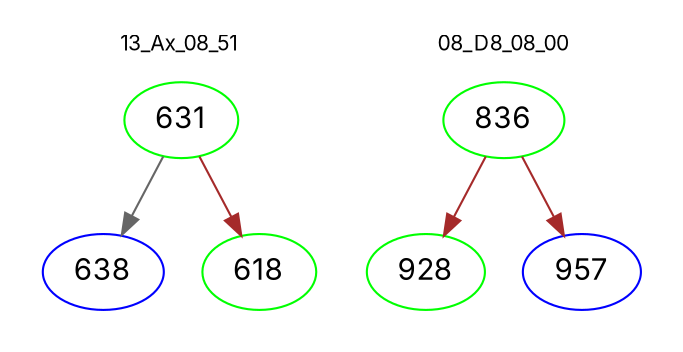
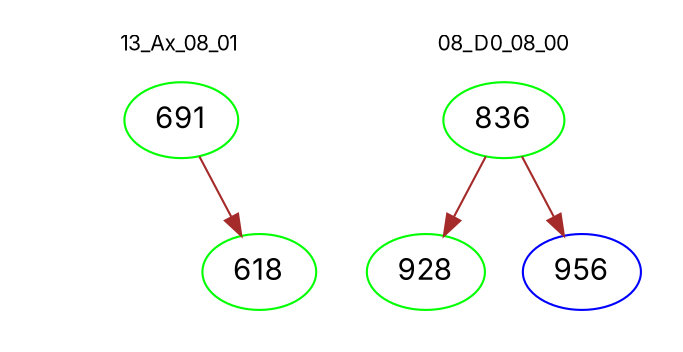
(179, 45) -> (179, 45)
(504, 45) -> (504, 45)
(181, 120) -> (181, 120)
(103, 272) -> none
(582, 272) -> (582, 272)
